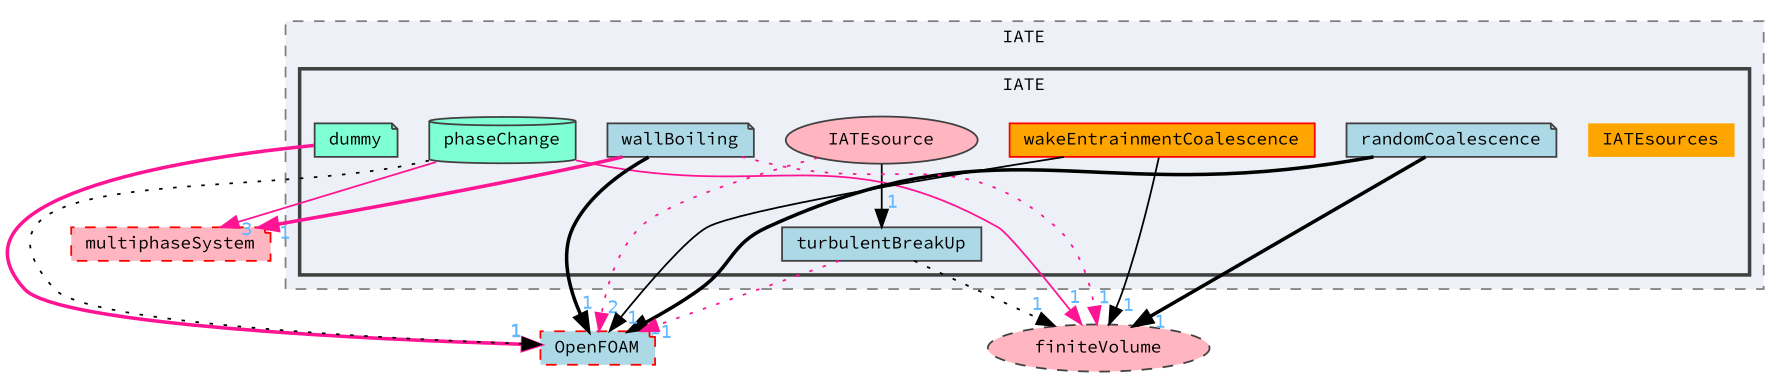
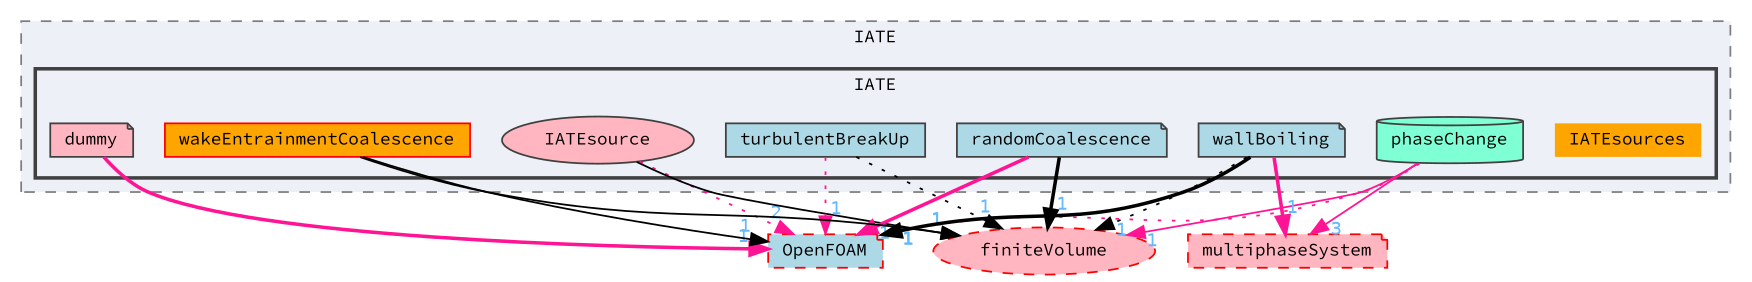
(356, 140) -> (92, 140)
(1066, 171) -> (925, 204)
(980, 183) -> (1181, 193)
(882, 198) -> (787, 207)
(55, 289) -> (1151, 220)
(1099, 348) -> (1044, 251)
